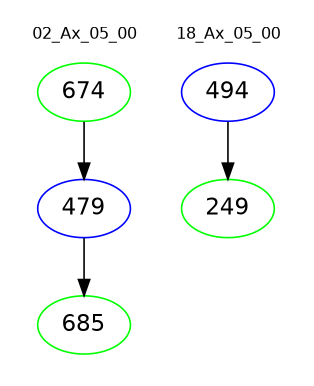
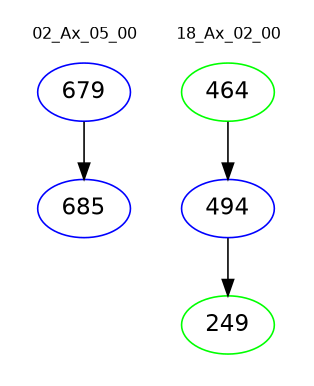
(229, 35) -> (229, 35)
(84, 92) -> none
none -> (228, 92)
(84, 209) -> (84, 92)
(84, 325) -> (84, 209)
